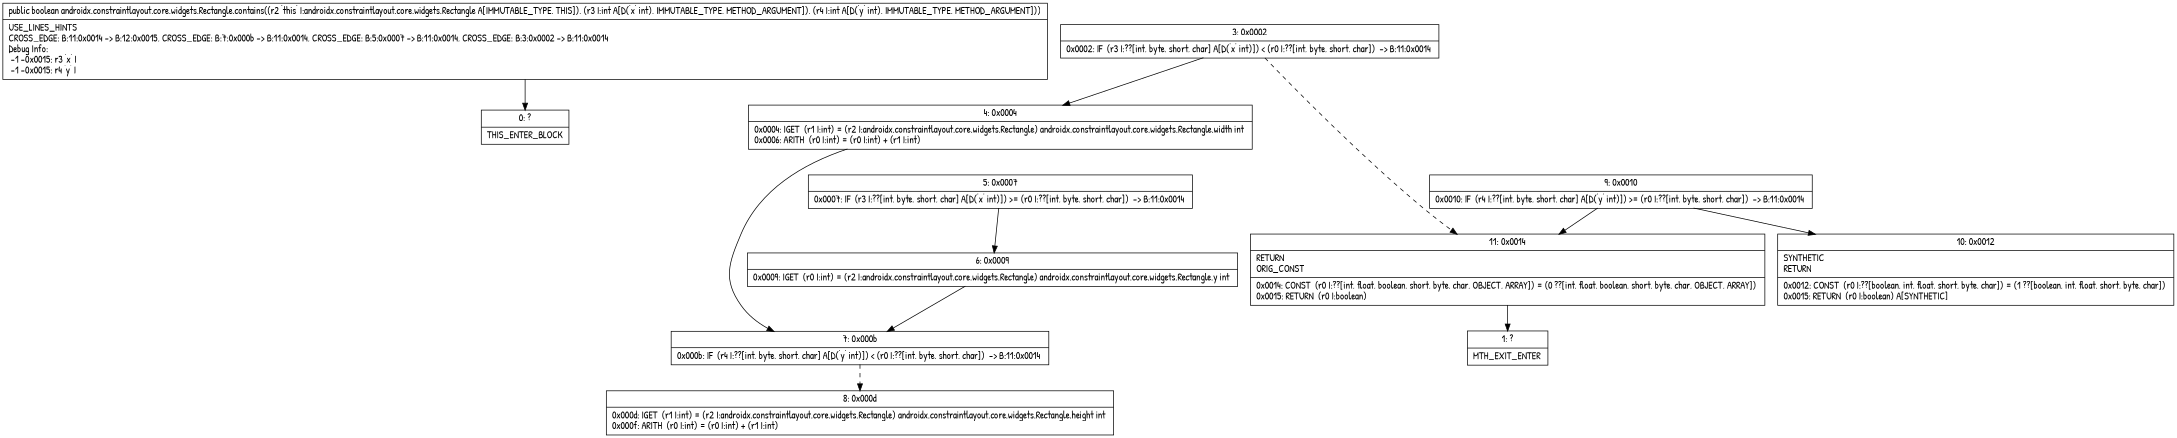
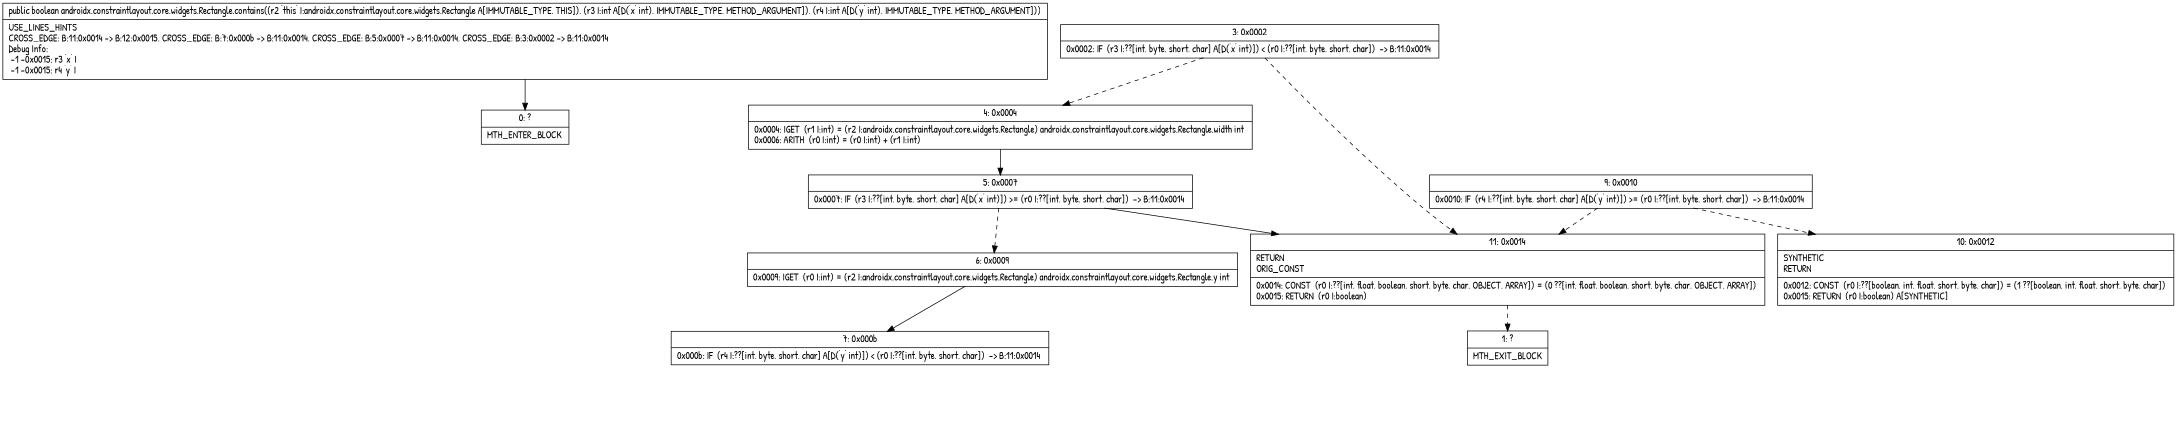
(1136, 80) -> (1136, 80)
(525, 135) -> (525, 135)
(1581, 219) -> (1581, 219)
(1751, 220) -> (1751, 220)
(748, 221) -> (1000, 159)
none -> (1188, 221)
(997, 227) -> (997, 227)
(1508, 314) -> (1508, 314)
(1507, 356) -> (1508, 356)
(860, 413) -> none
